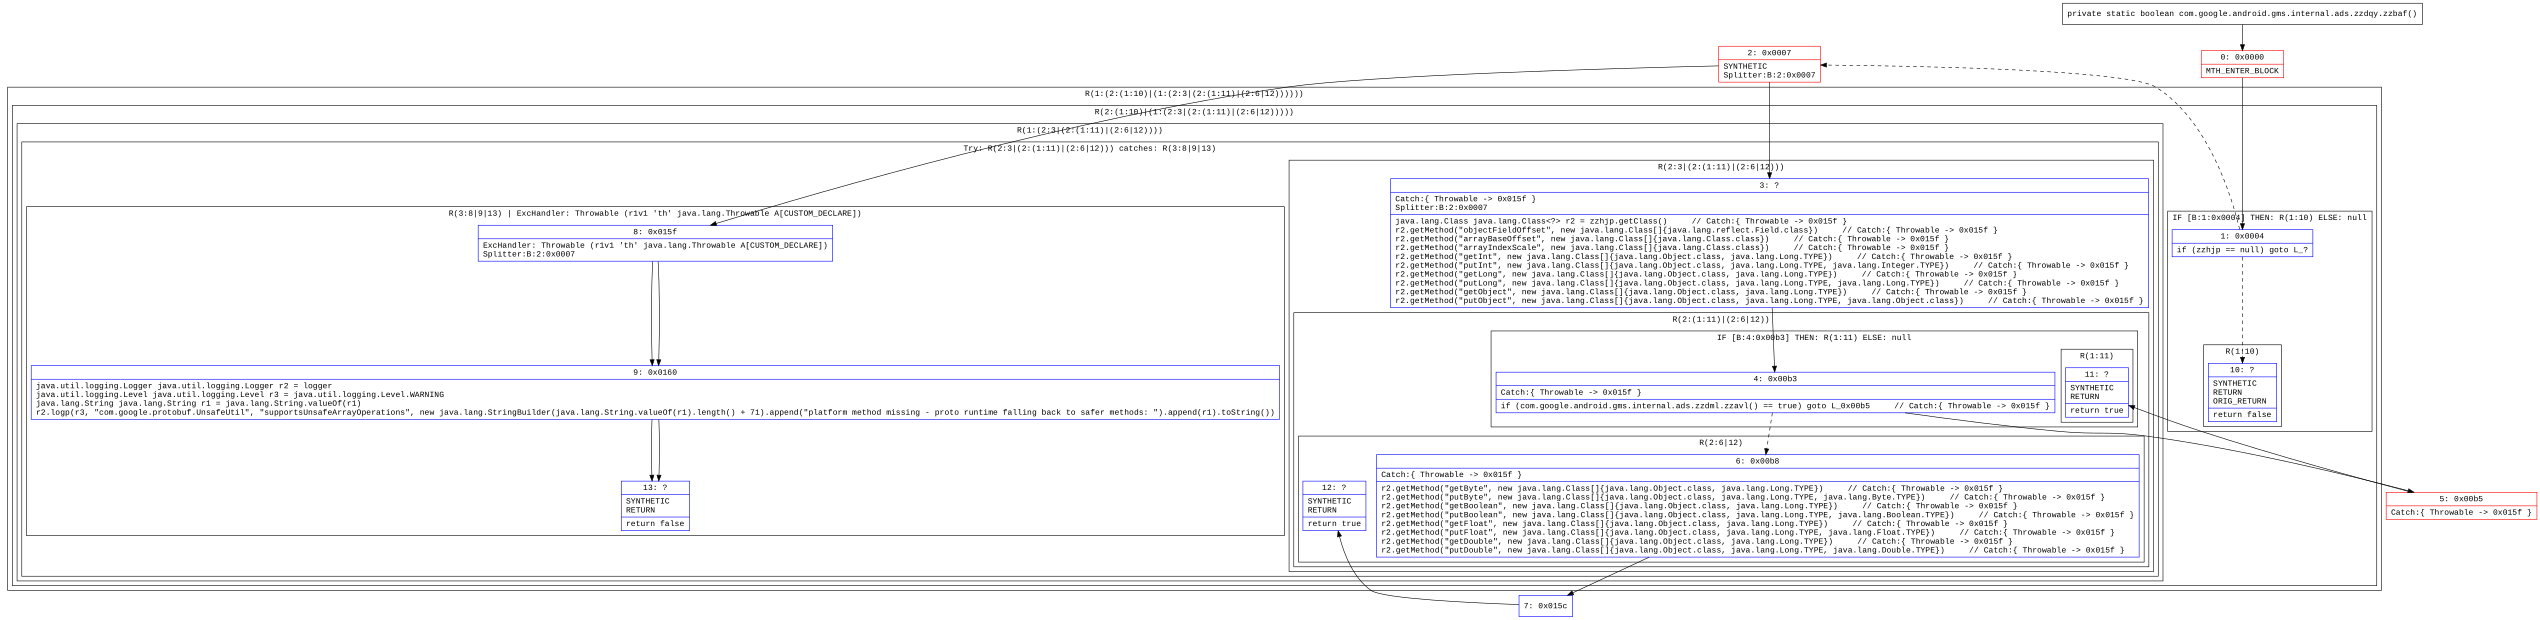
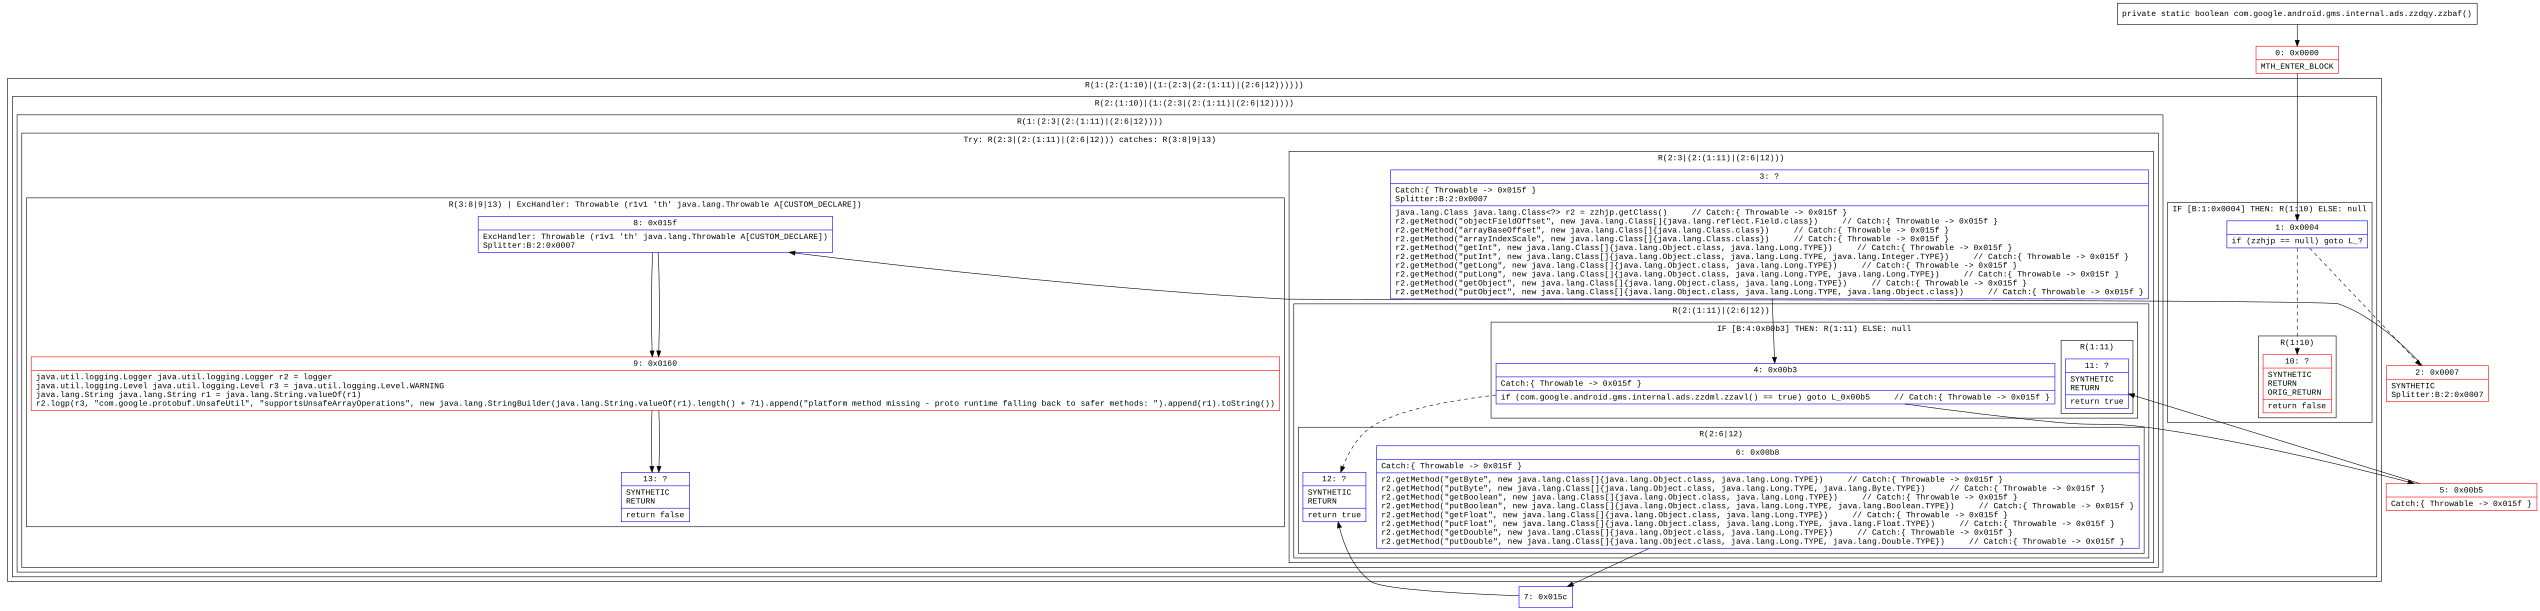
(1770, 127) -> none
(655, 392) -> (655, 384)
(2242, 392) -> (2297, 384)
(1770, 431) -> (1408, 411)
